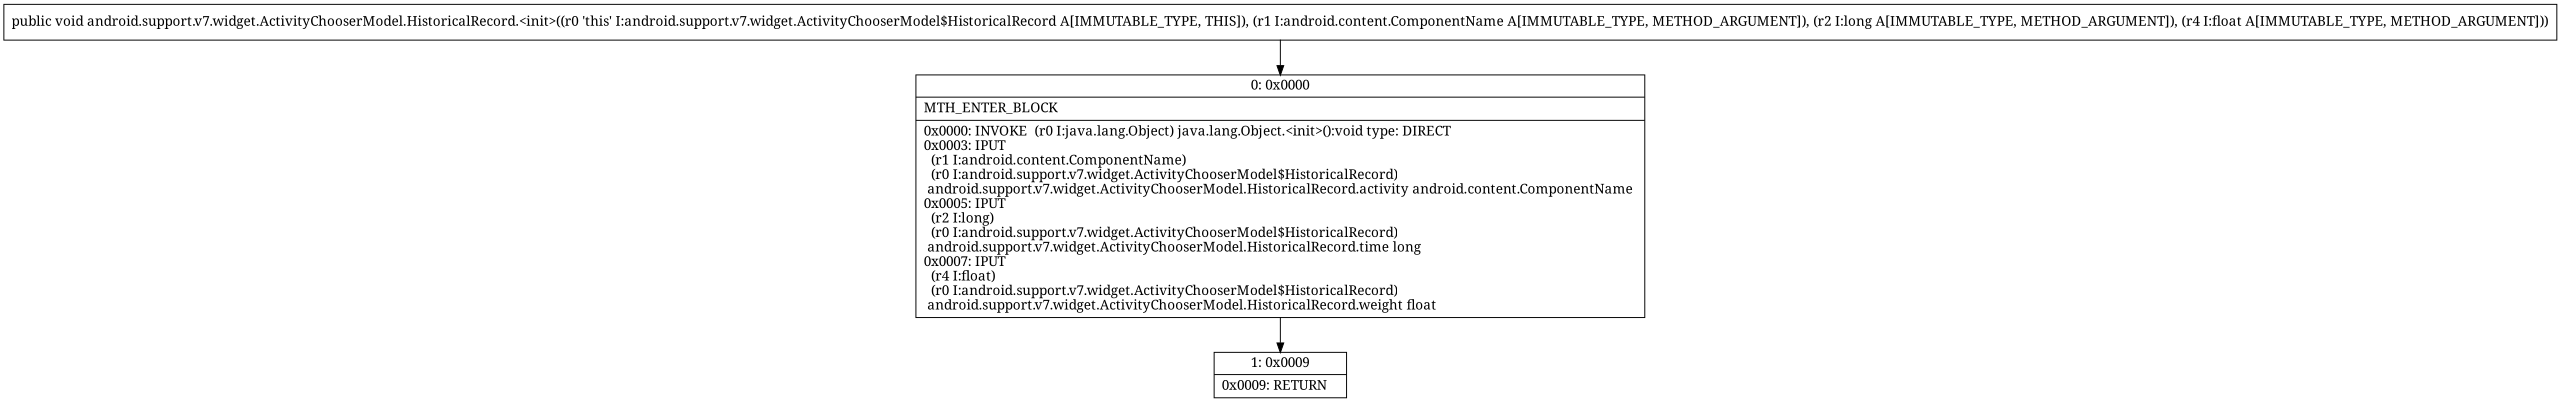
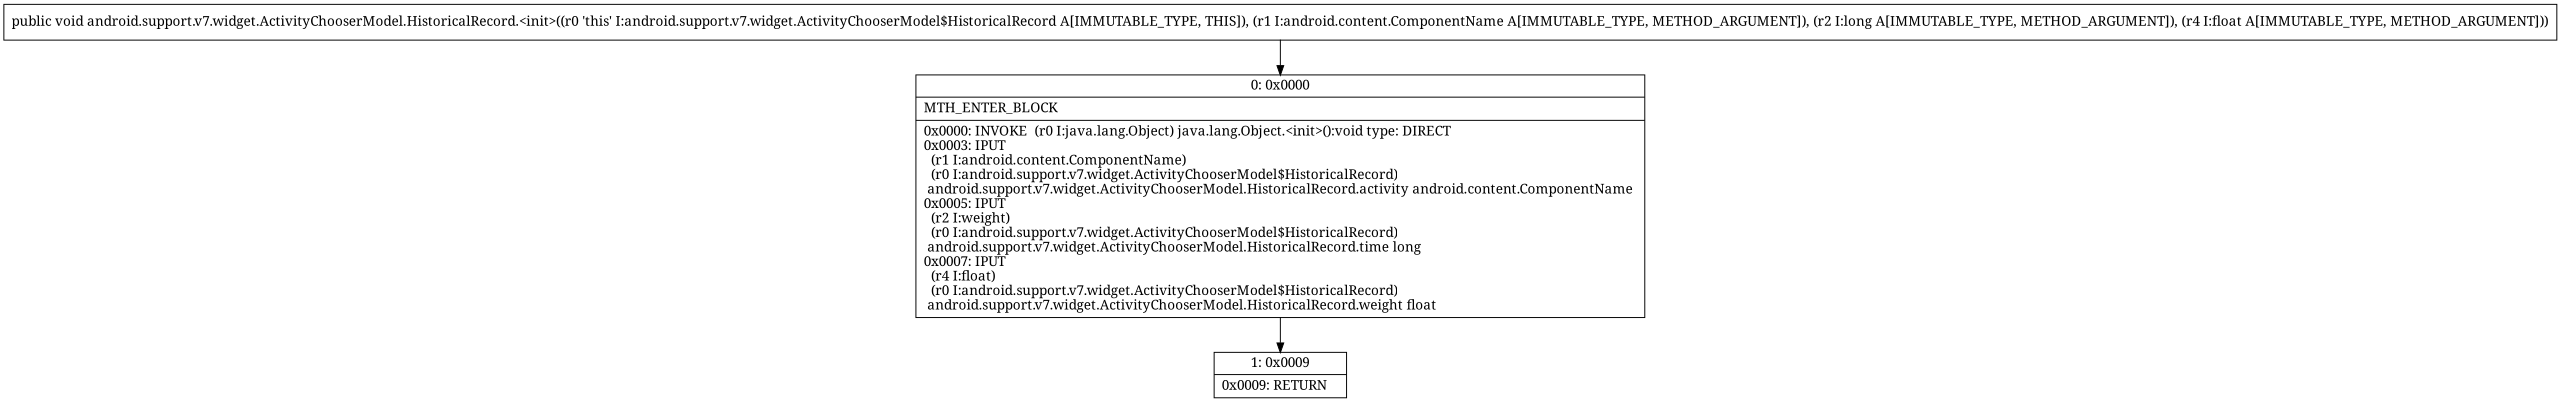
(959, 218) -> (967, 218)
